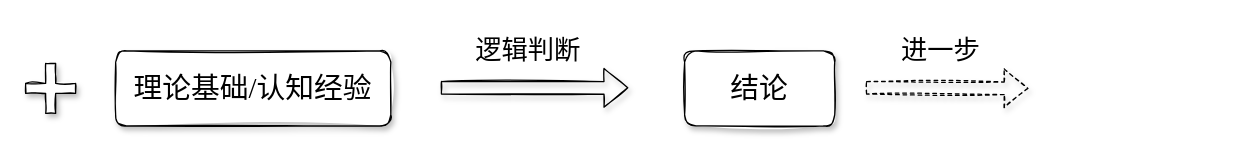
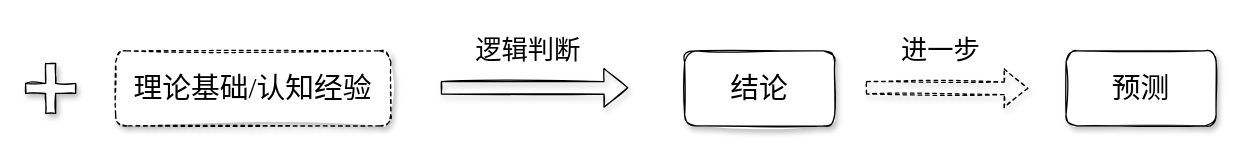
(253, 88) -> (253, 88)
none -> (1141, 88)
